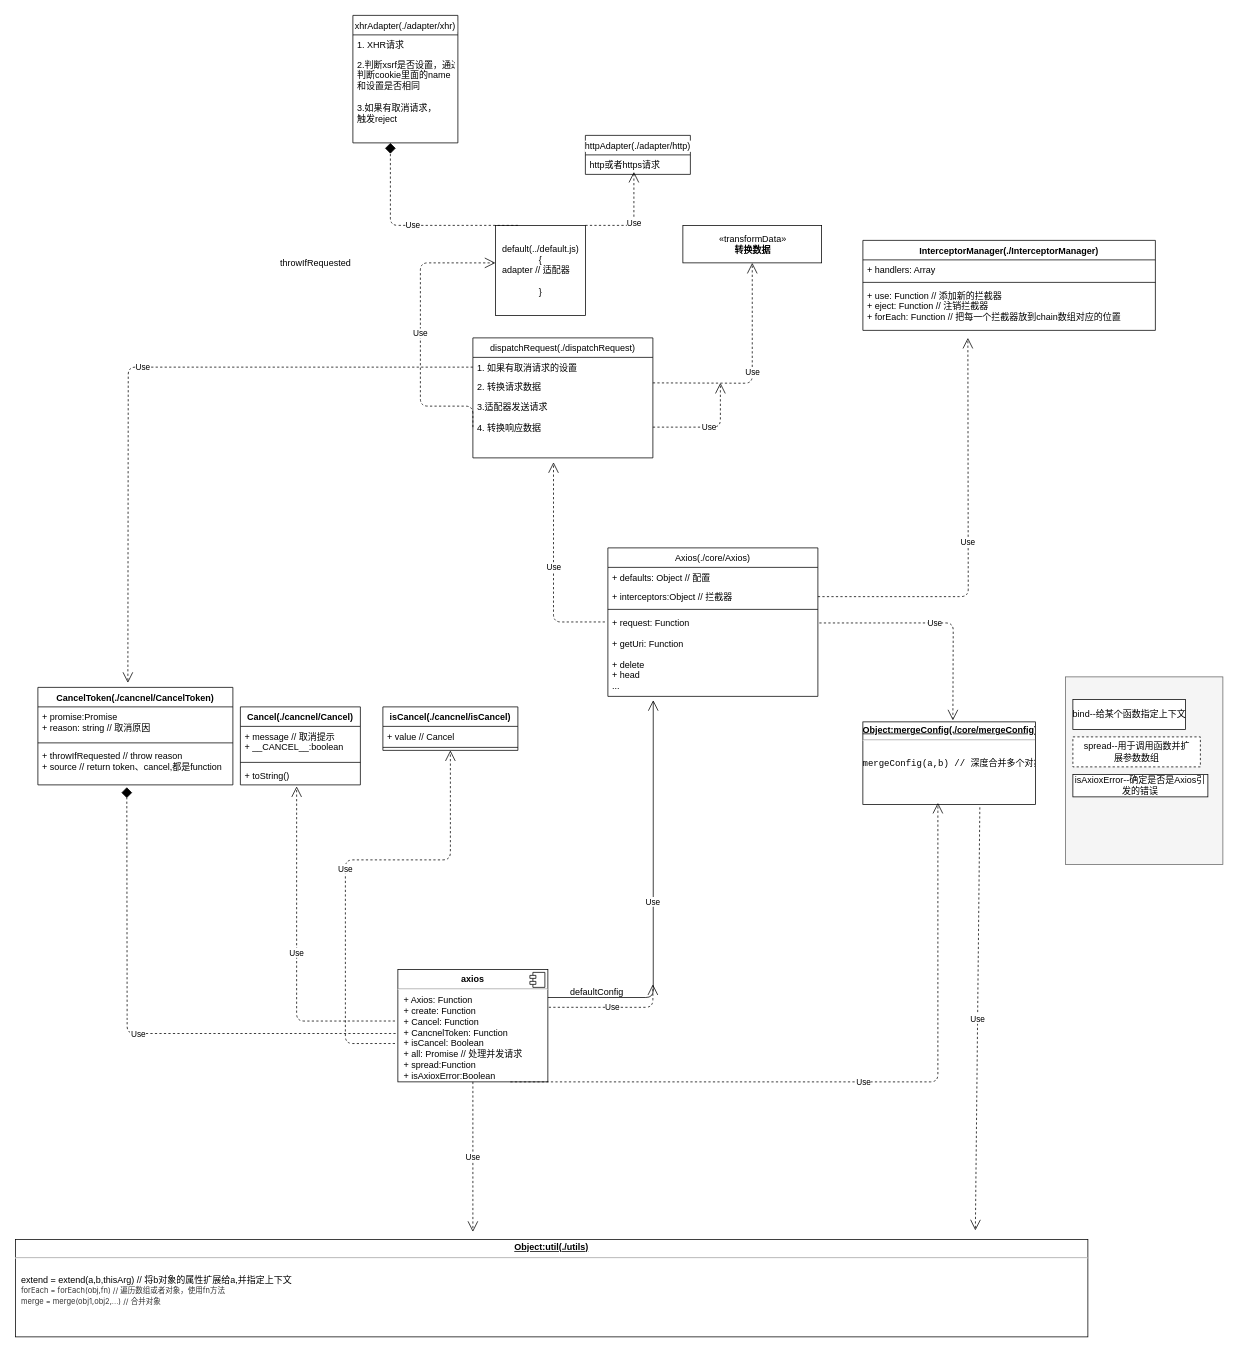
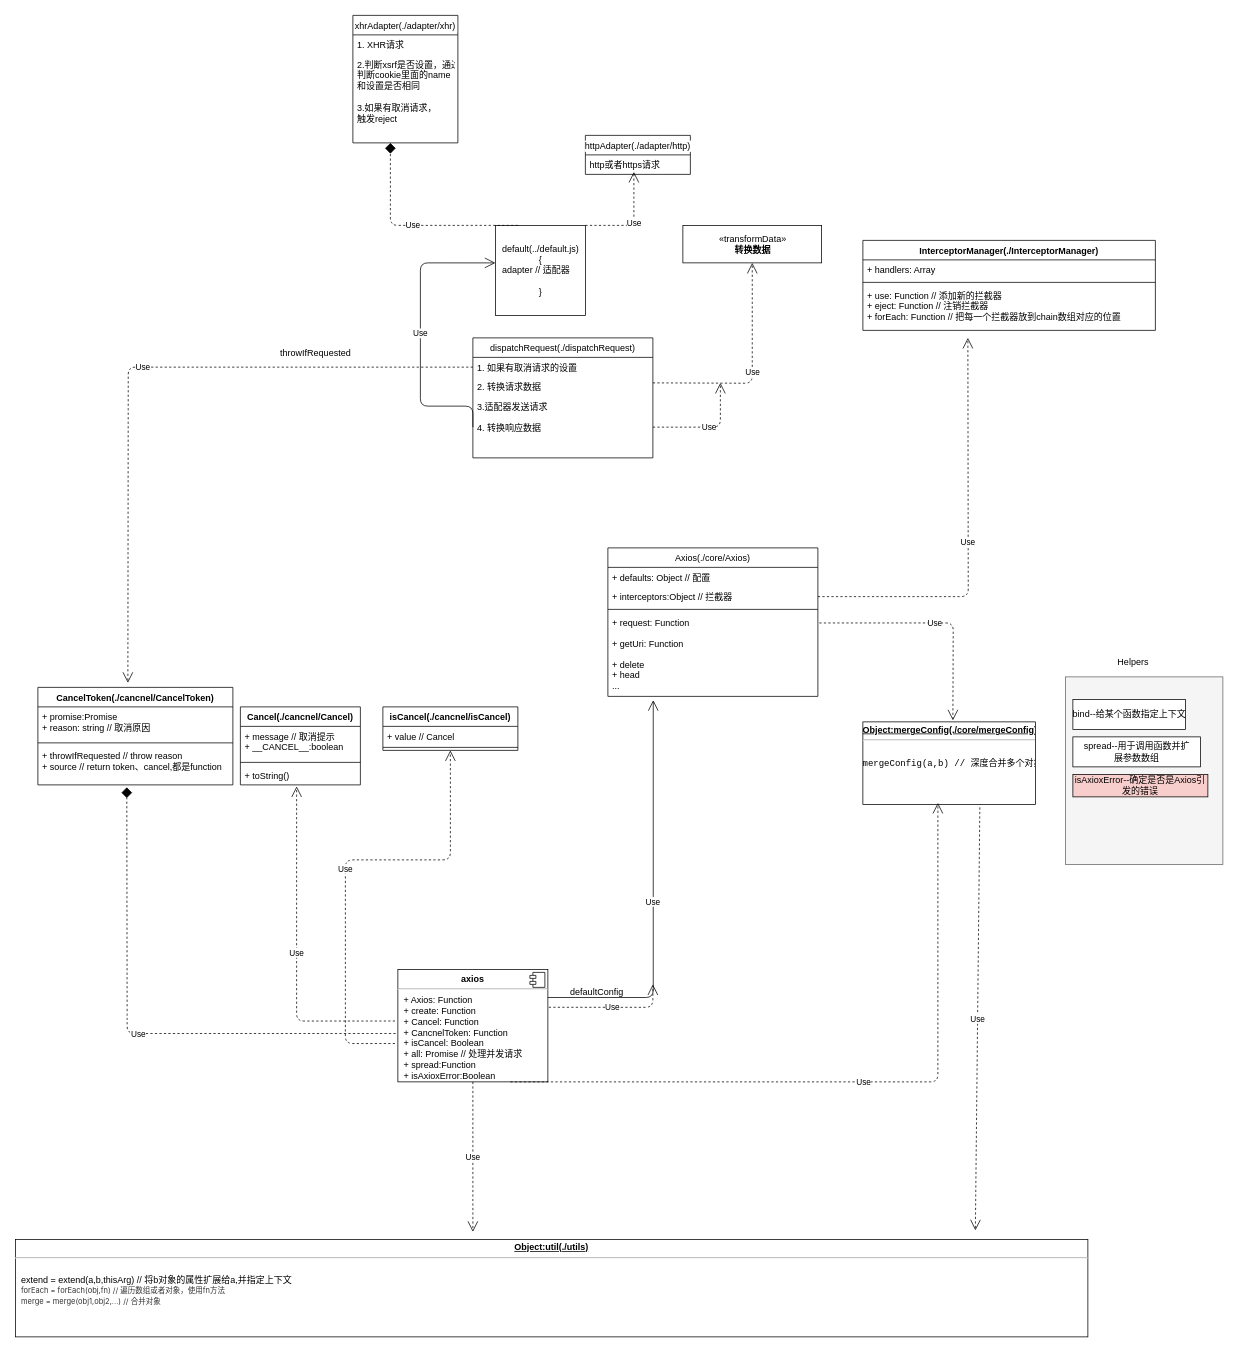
(315, 263) -> (315, 353)
(420, 325) -> (420, 325)
(554, 544) -> none
none -> (1133, 662)
(1137, 752) -> (1137, 752)
(1140, 786) -> (1140, 786)
